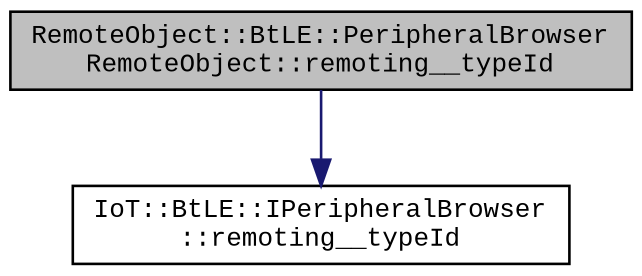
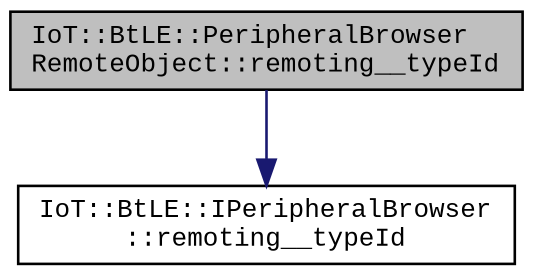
(321, 51) -> (266, 51)
